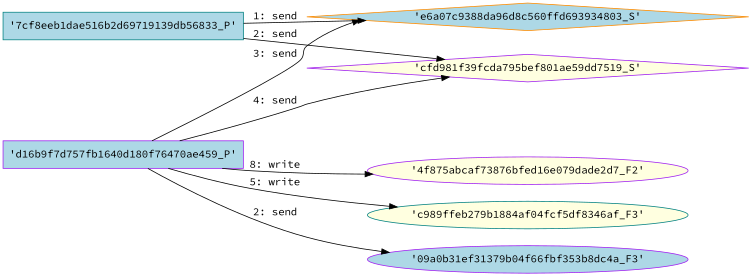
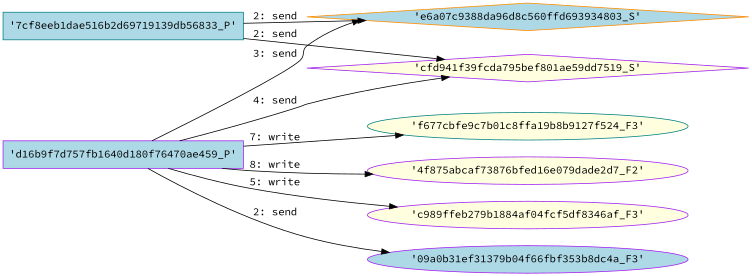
(275, 16) -> (275, 16)
(528, 68) -> (528, 68)
none -> (528, 126)
(528, 215) -> (528, 215)
